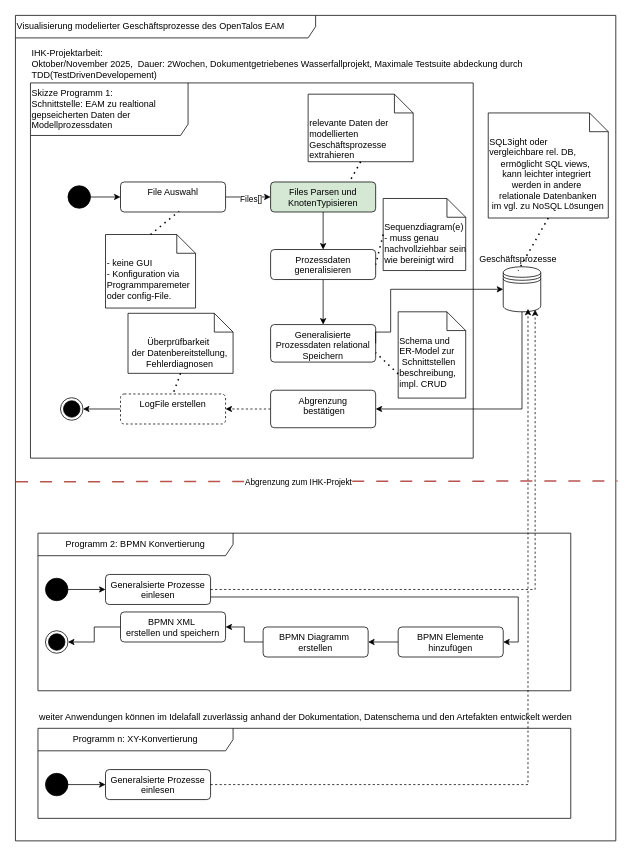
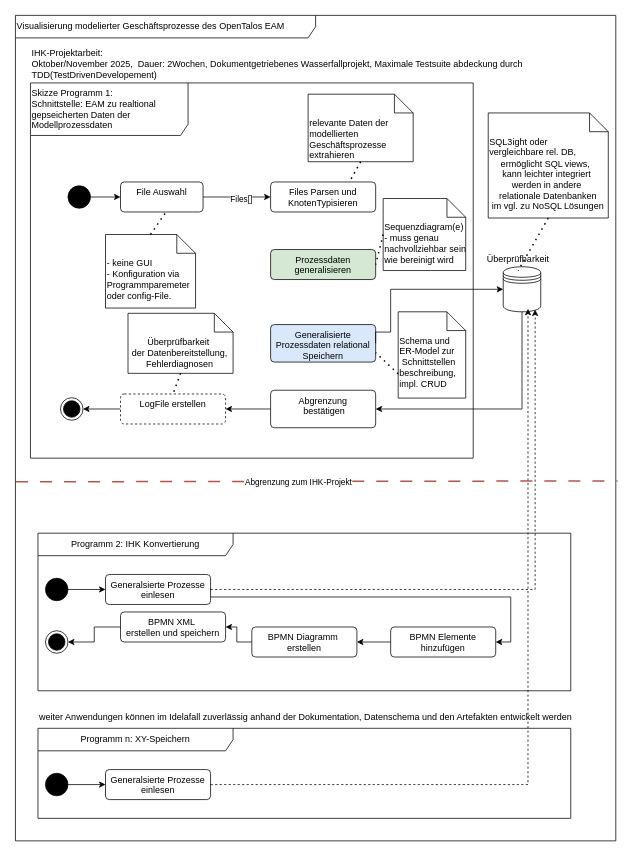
(173, 197) -> (162, 197)
(323, 197) -> (323, 197)
(323, 243) -> none
(518, 259) -> (518, 259)
(323, 264) -> (323, 264)
(323, 318) -> none
(323, 343) -> (323, 343)
(250, 409) -> (250, 409)
(135, 544) -> (135, 544)
(315, 642) -> (304, 642)
(450, 642) -> (443, 642)
(135, 739) -> (135, 739)
